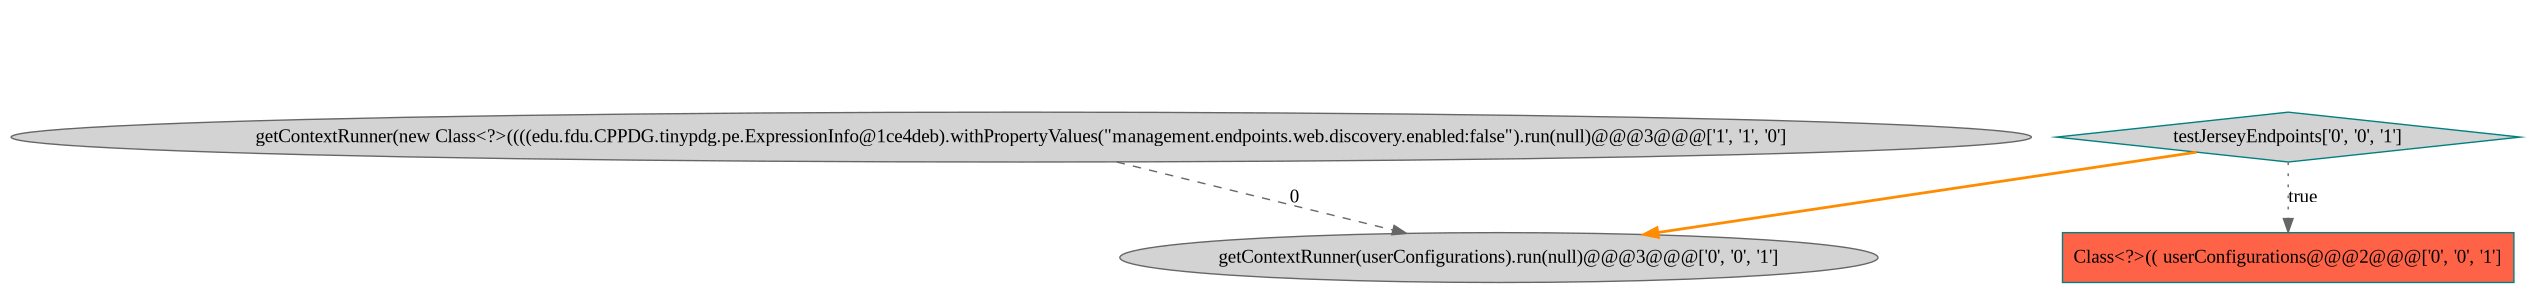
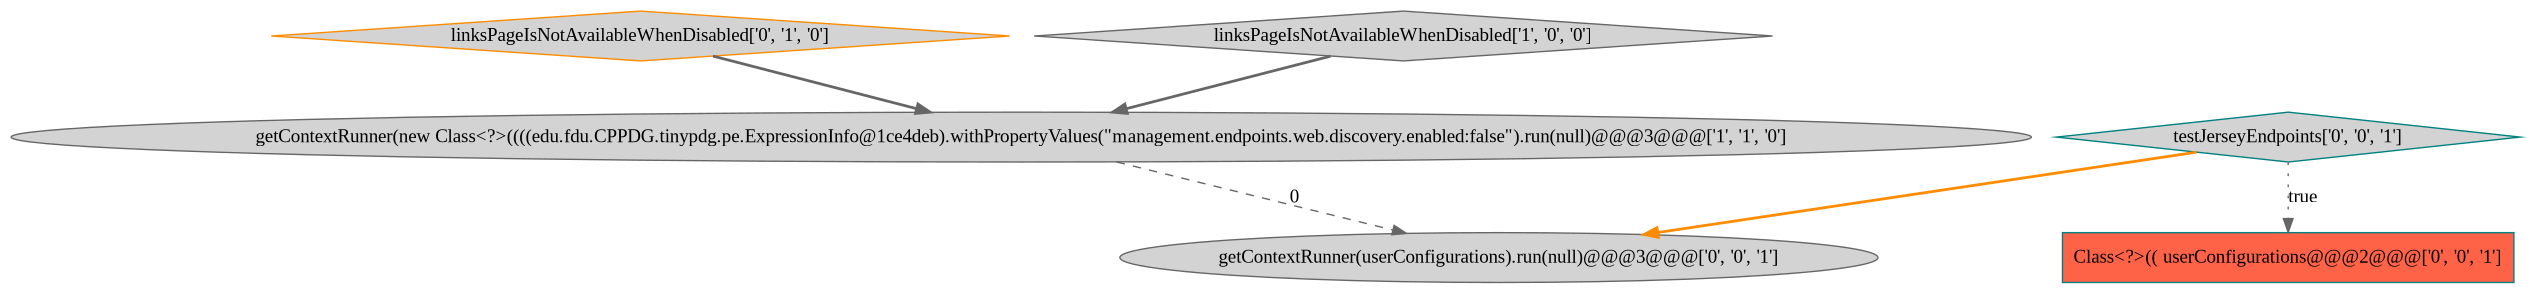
none -> (640, 36)
none -> (1403, 36)
